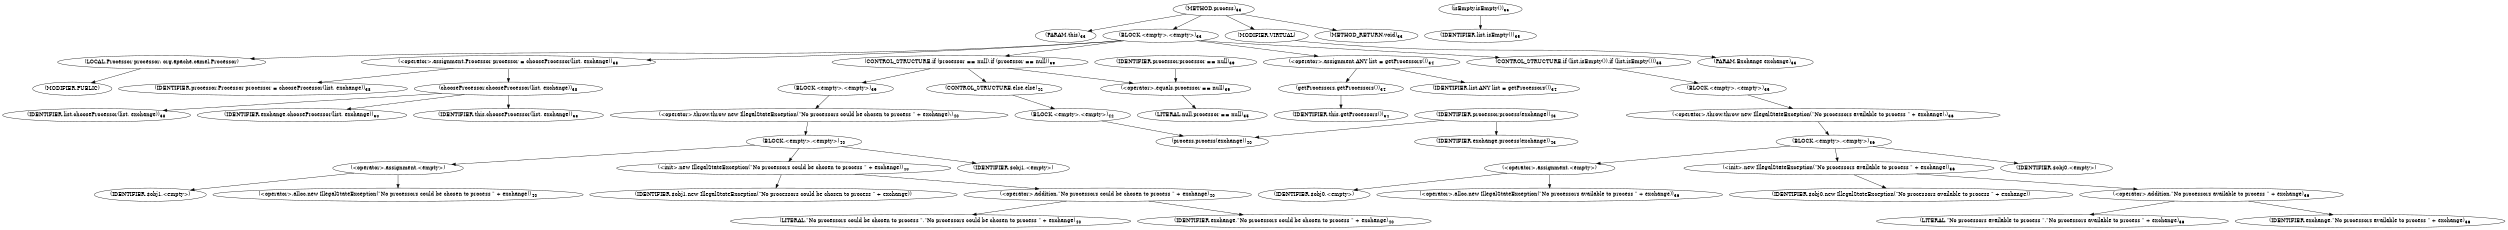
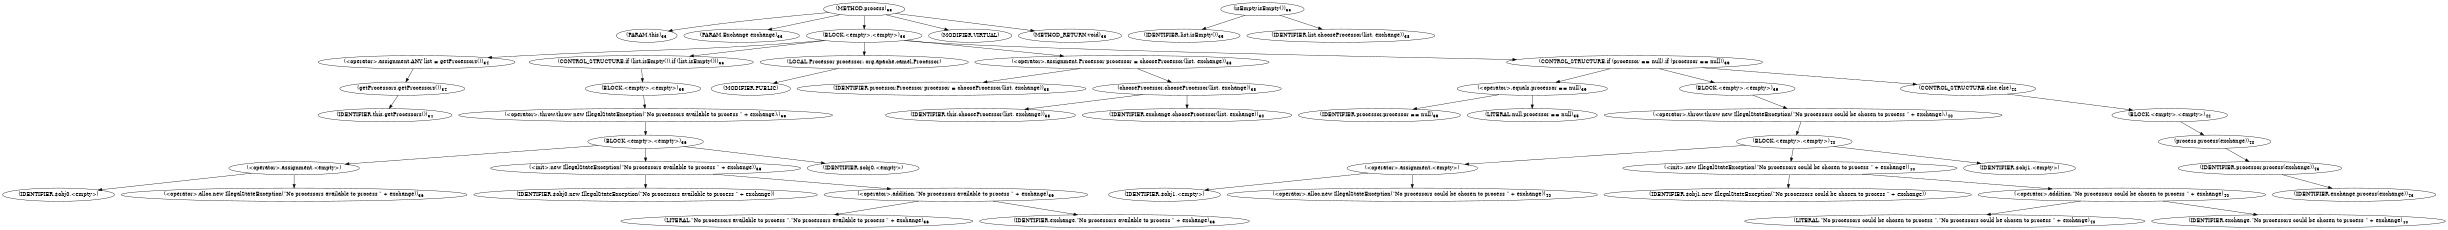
(1504, 50) -> (806, 22)
(1176, 74) -> (1458, 102)
(1495, 89) -> none
(304, 102) -> (1299, 22)
(1352, 129) -> (2236, 154)
